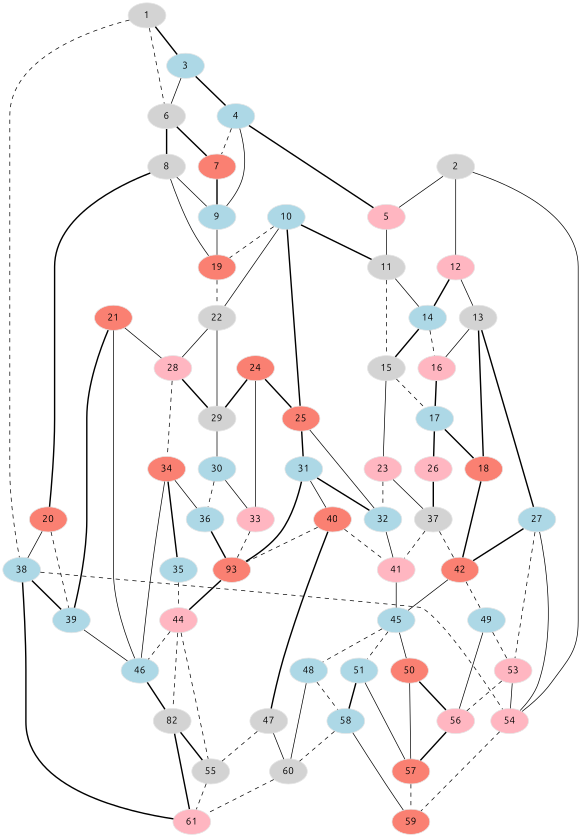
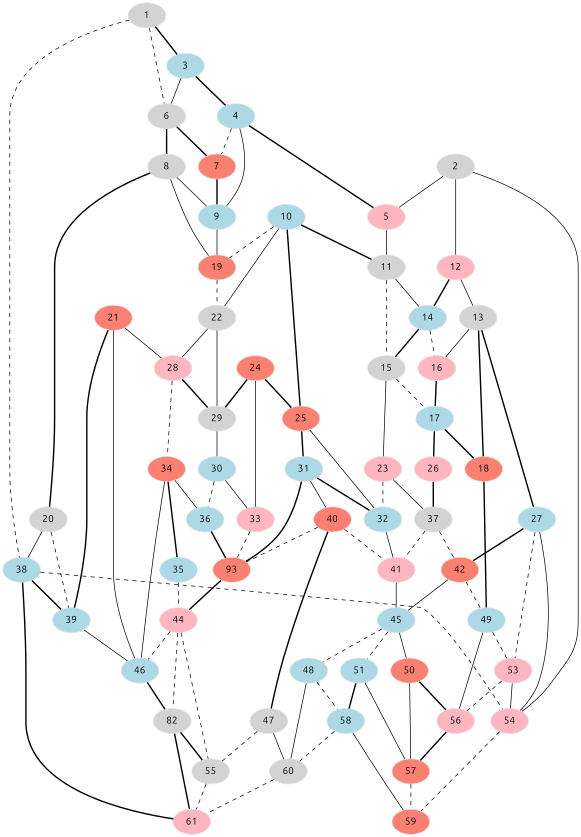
(48, 519) -> (48, 519)
(472, 519) -> (485, 545)
